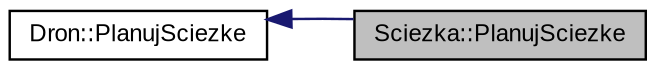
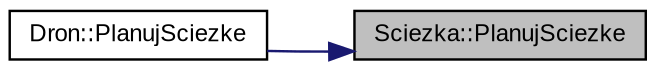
(323, 19) -> (298, 51)
